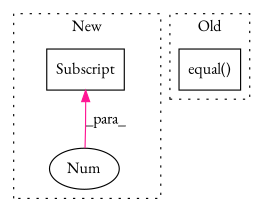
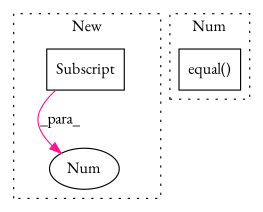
(210, 27) -> (210, 27)
(86, 125) -> (38, 117)
